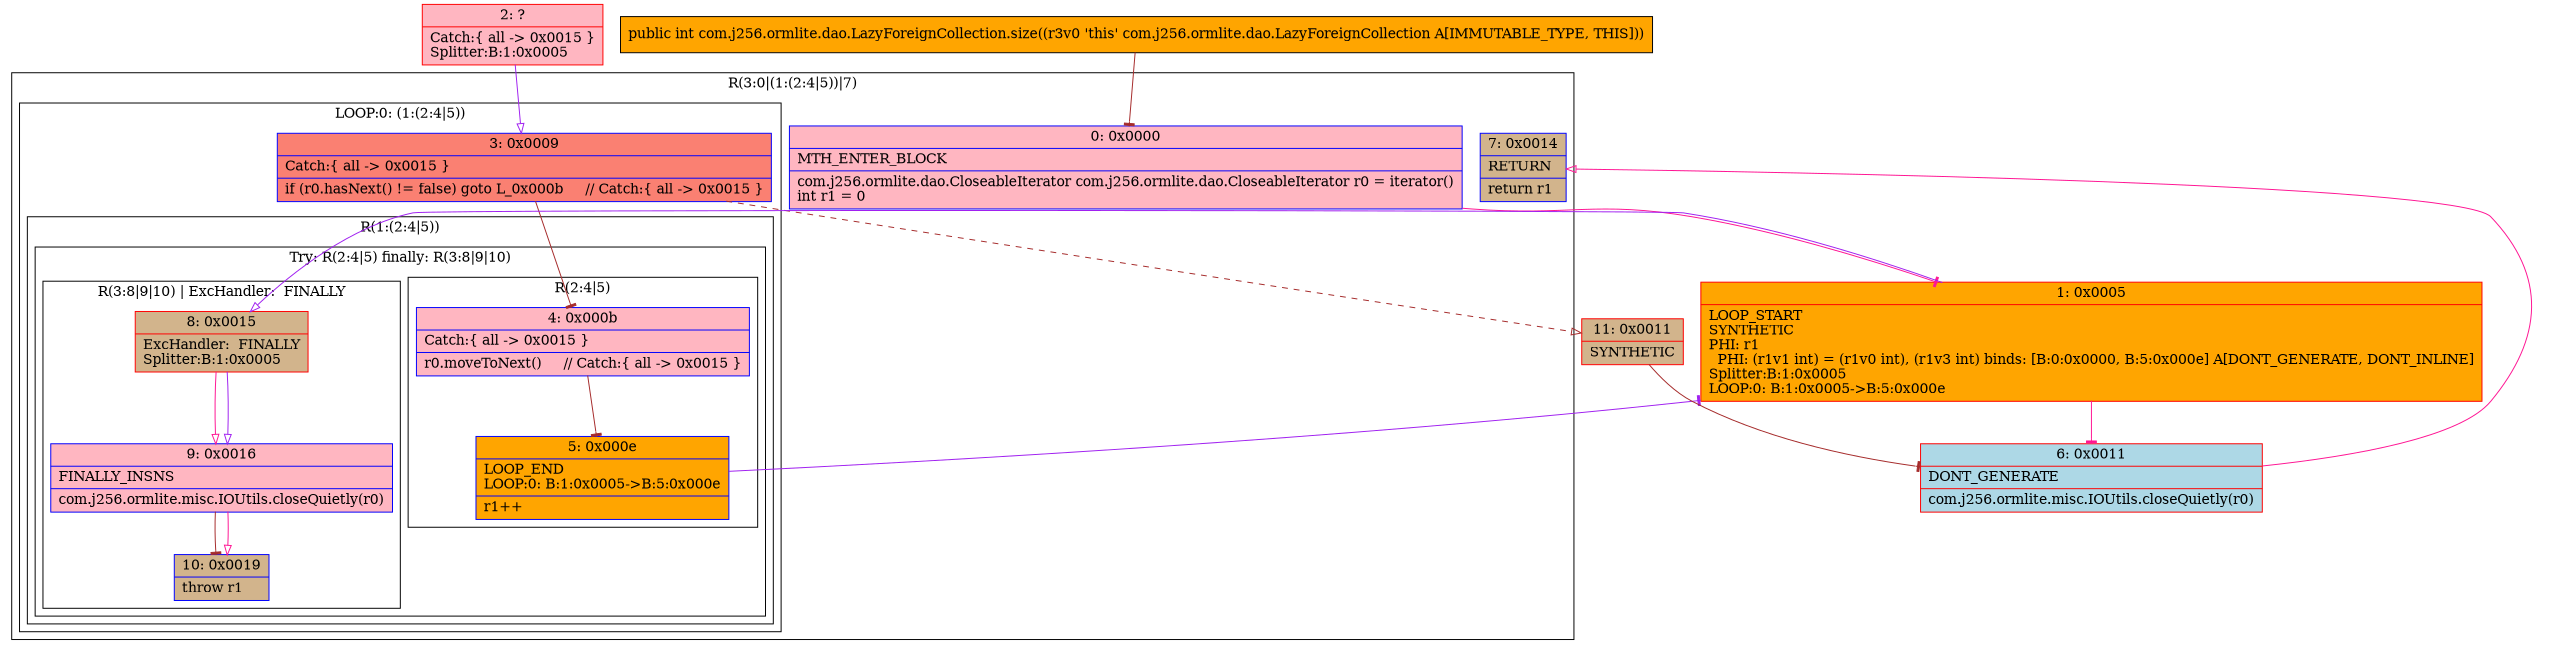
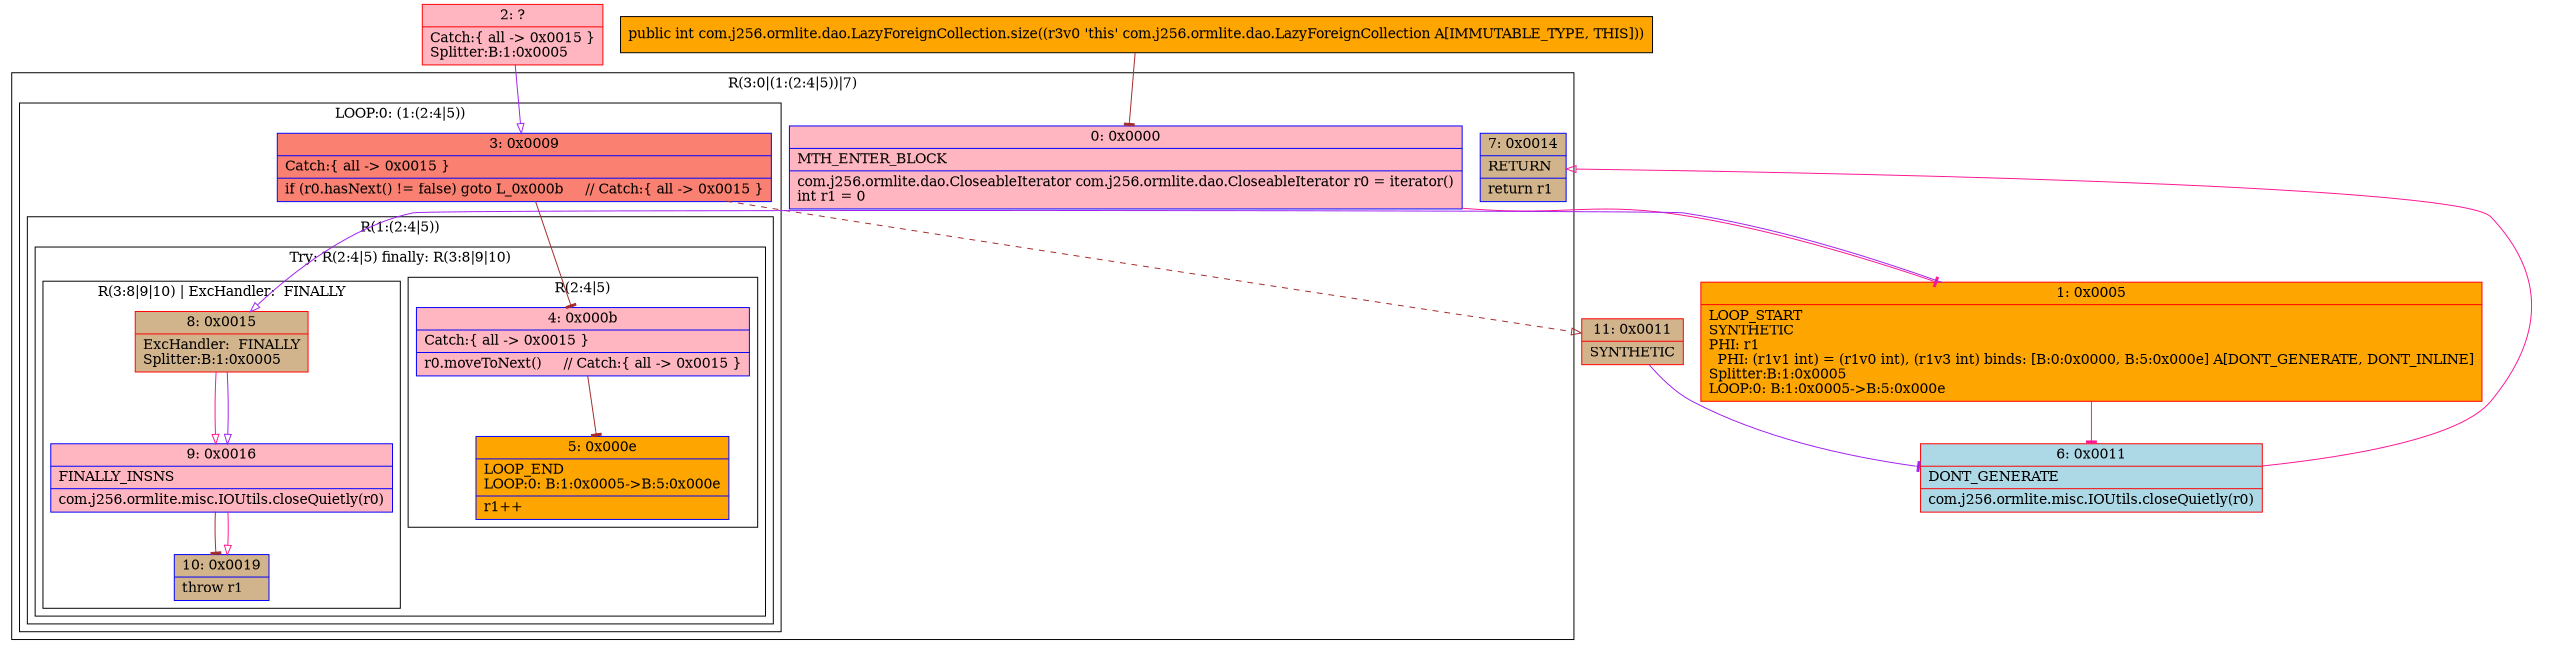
(1774, 435) -> (1774, 435)
(1213, 443) -> none
